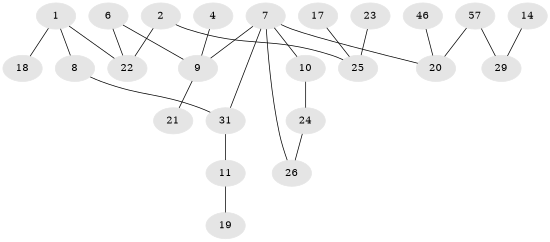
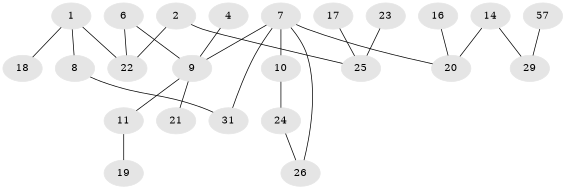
(423, 16) -> (438, 16)
(456, 42) -> (471, 42)
(226, 147) -> (162, 92)
